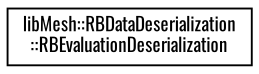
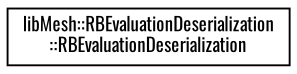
(130, 37) -> (149, 37)
